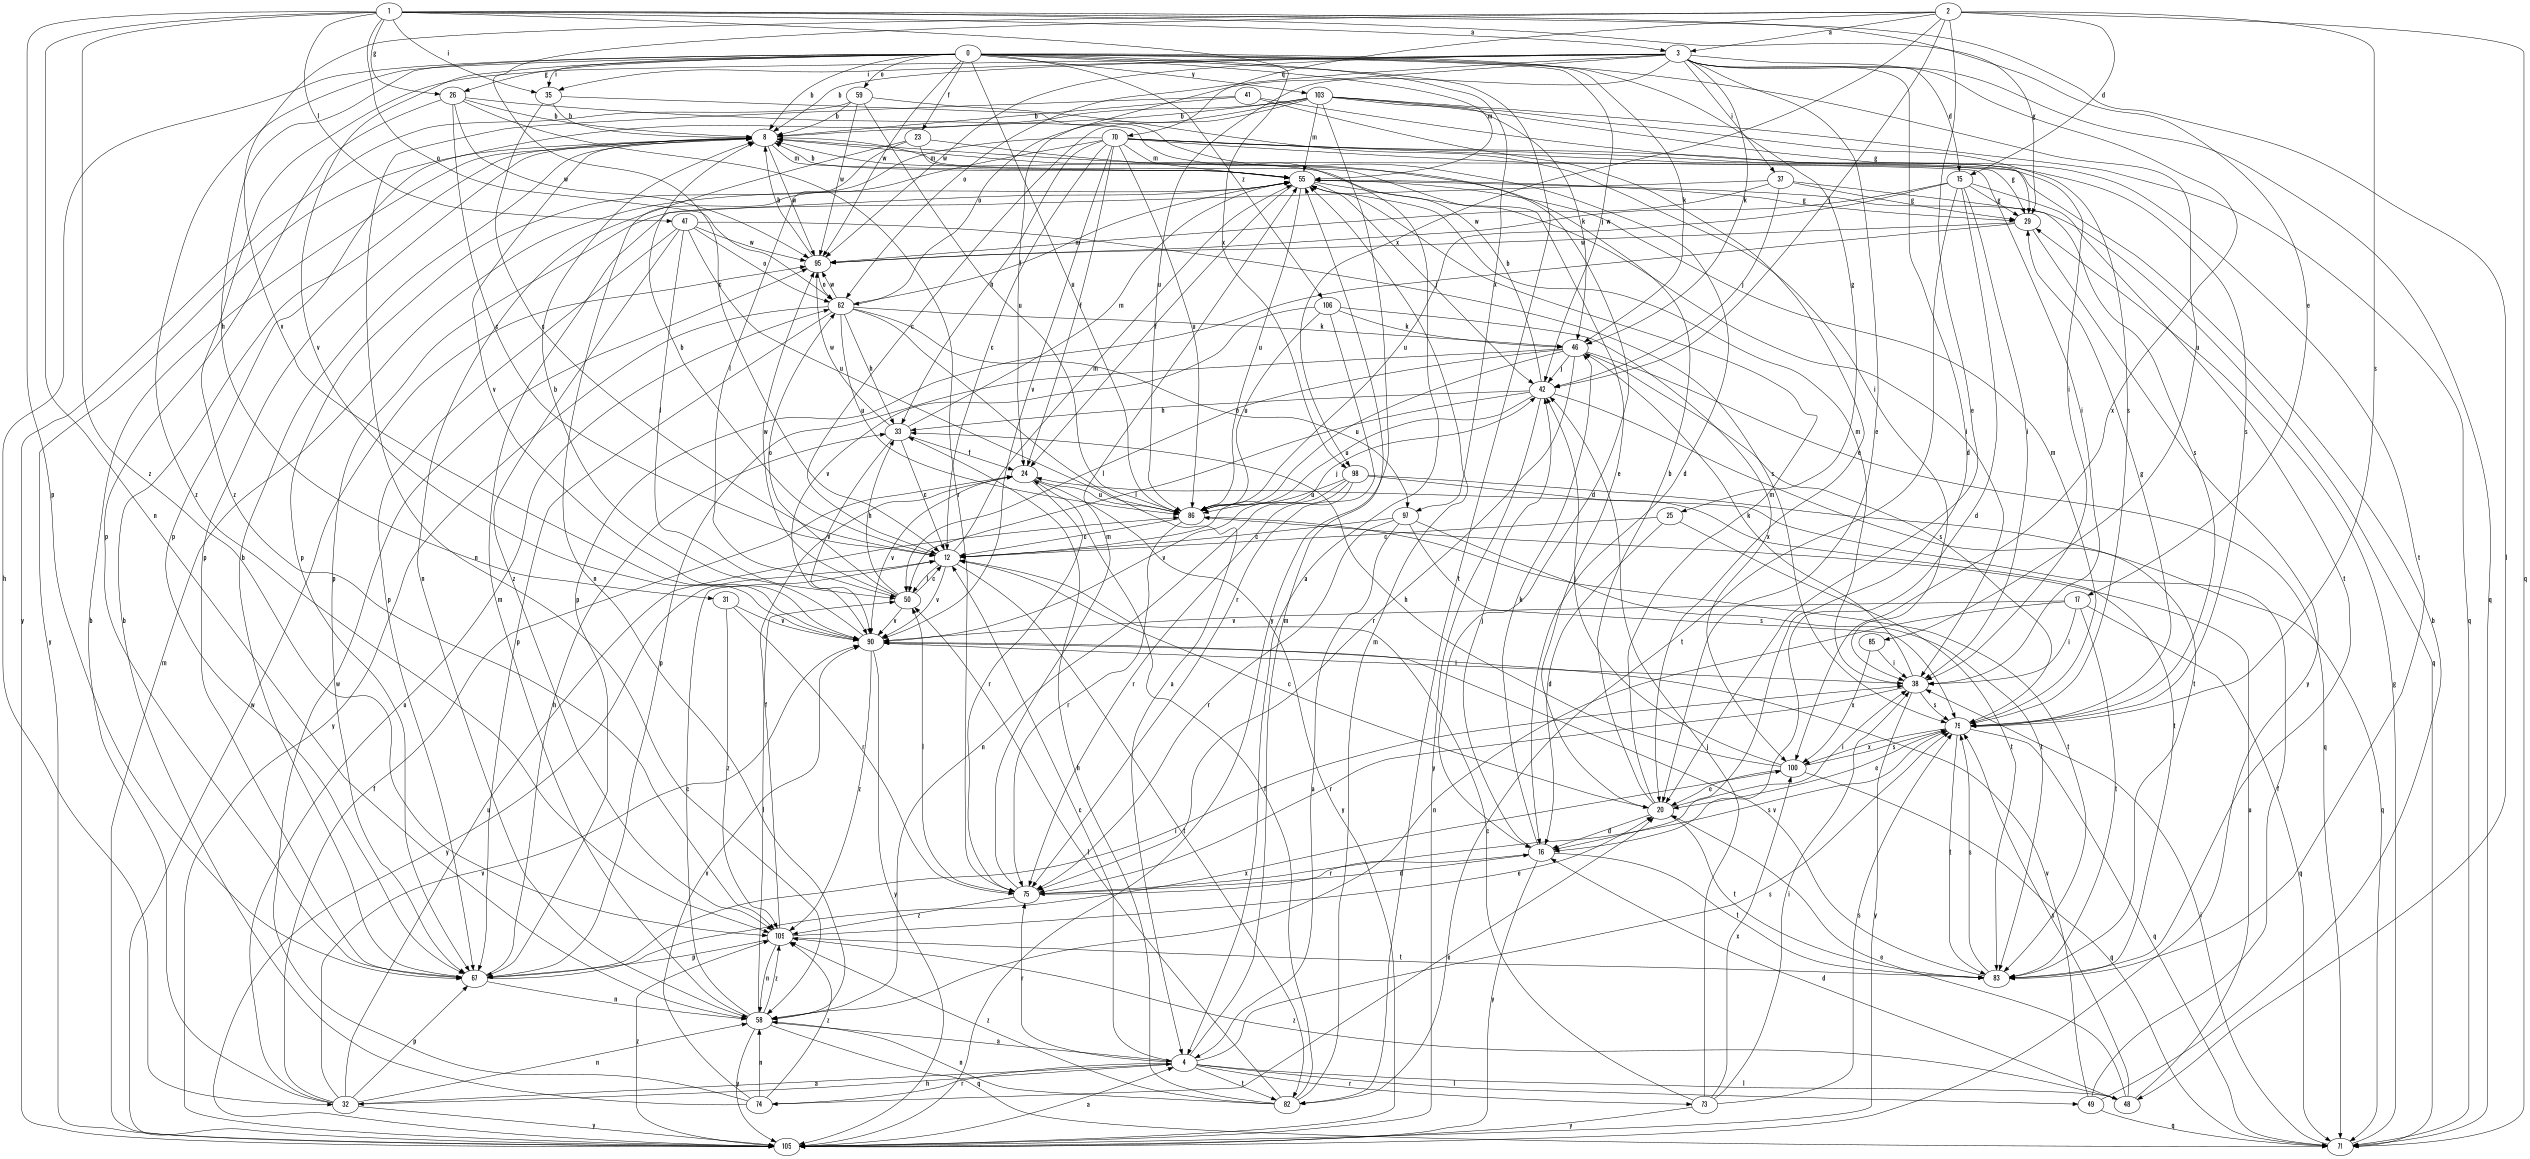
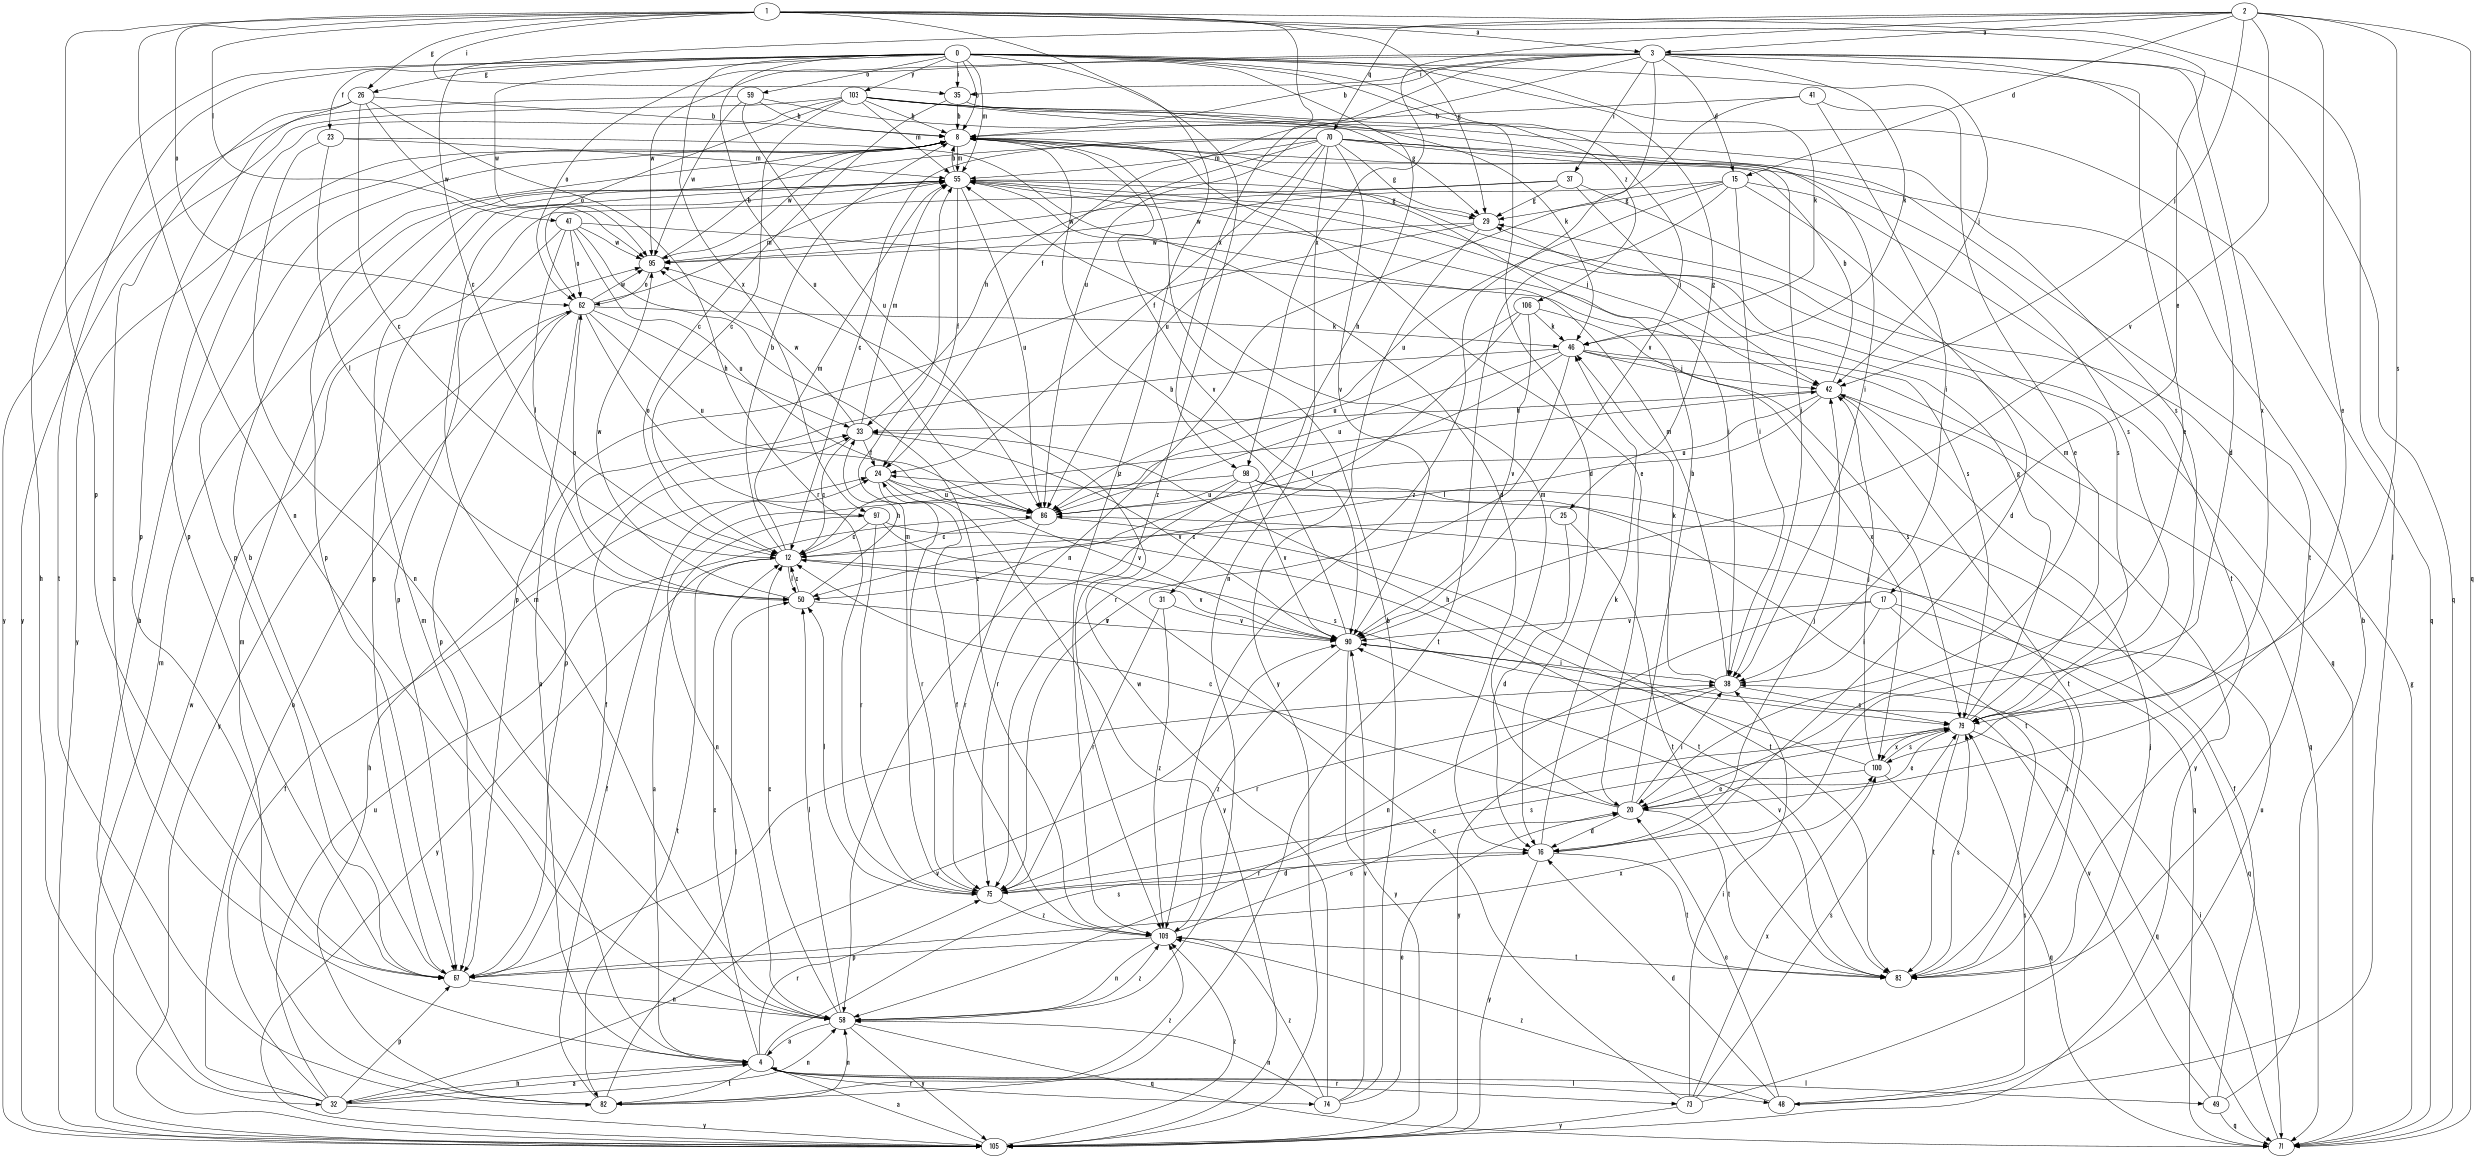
(1872, 642) -> none
(555, 705) -> (606, 705)
